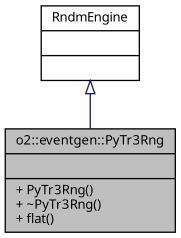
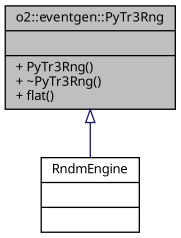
(90, 111) -> (90, 140)
